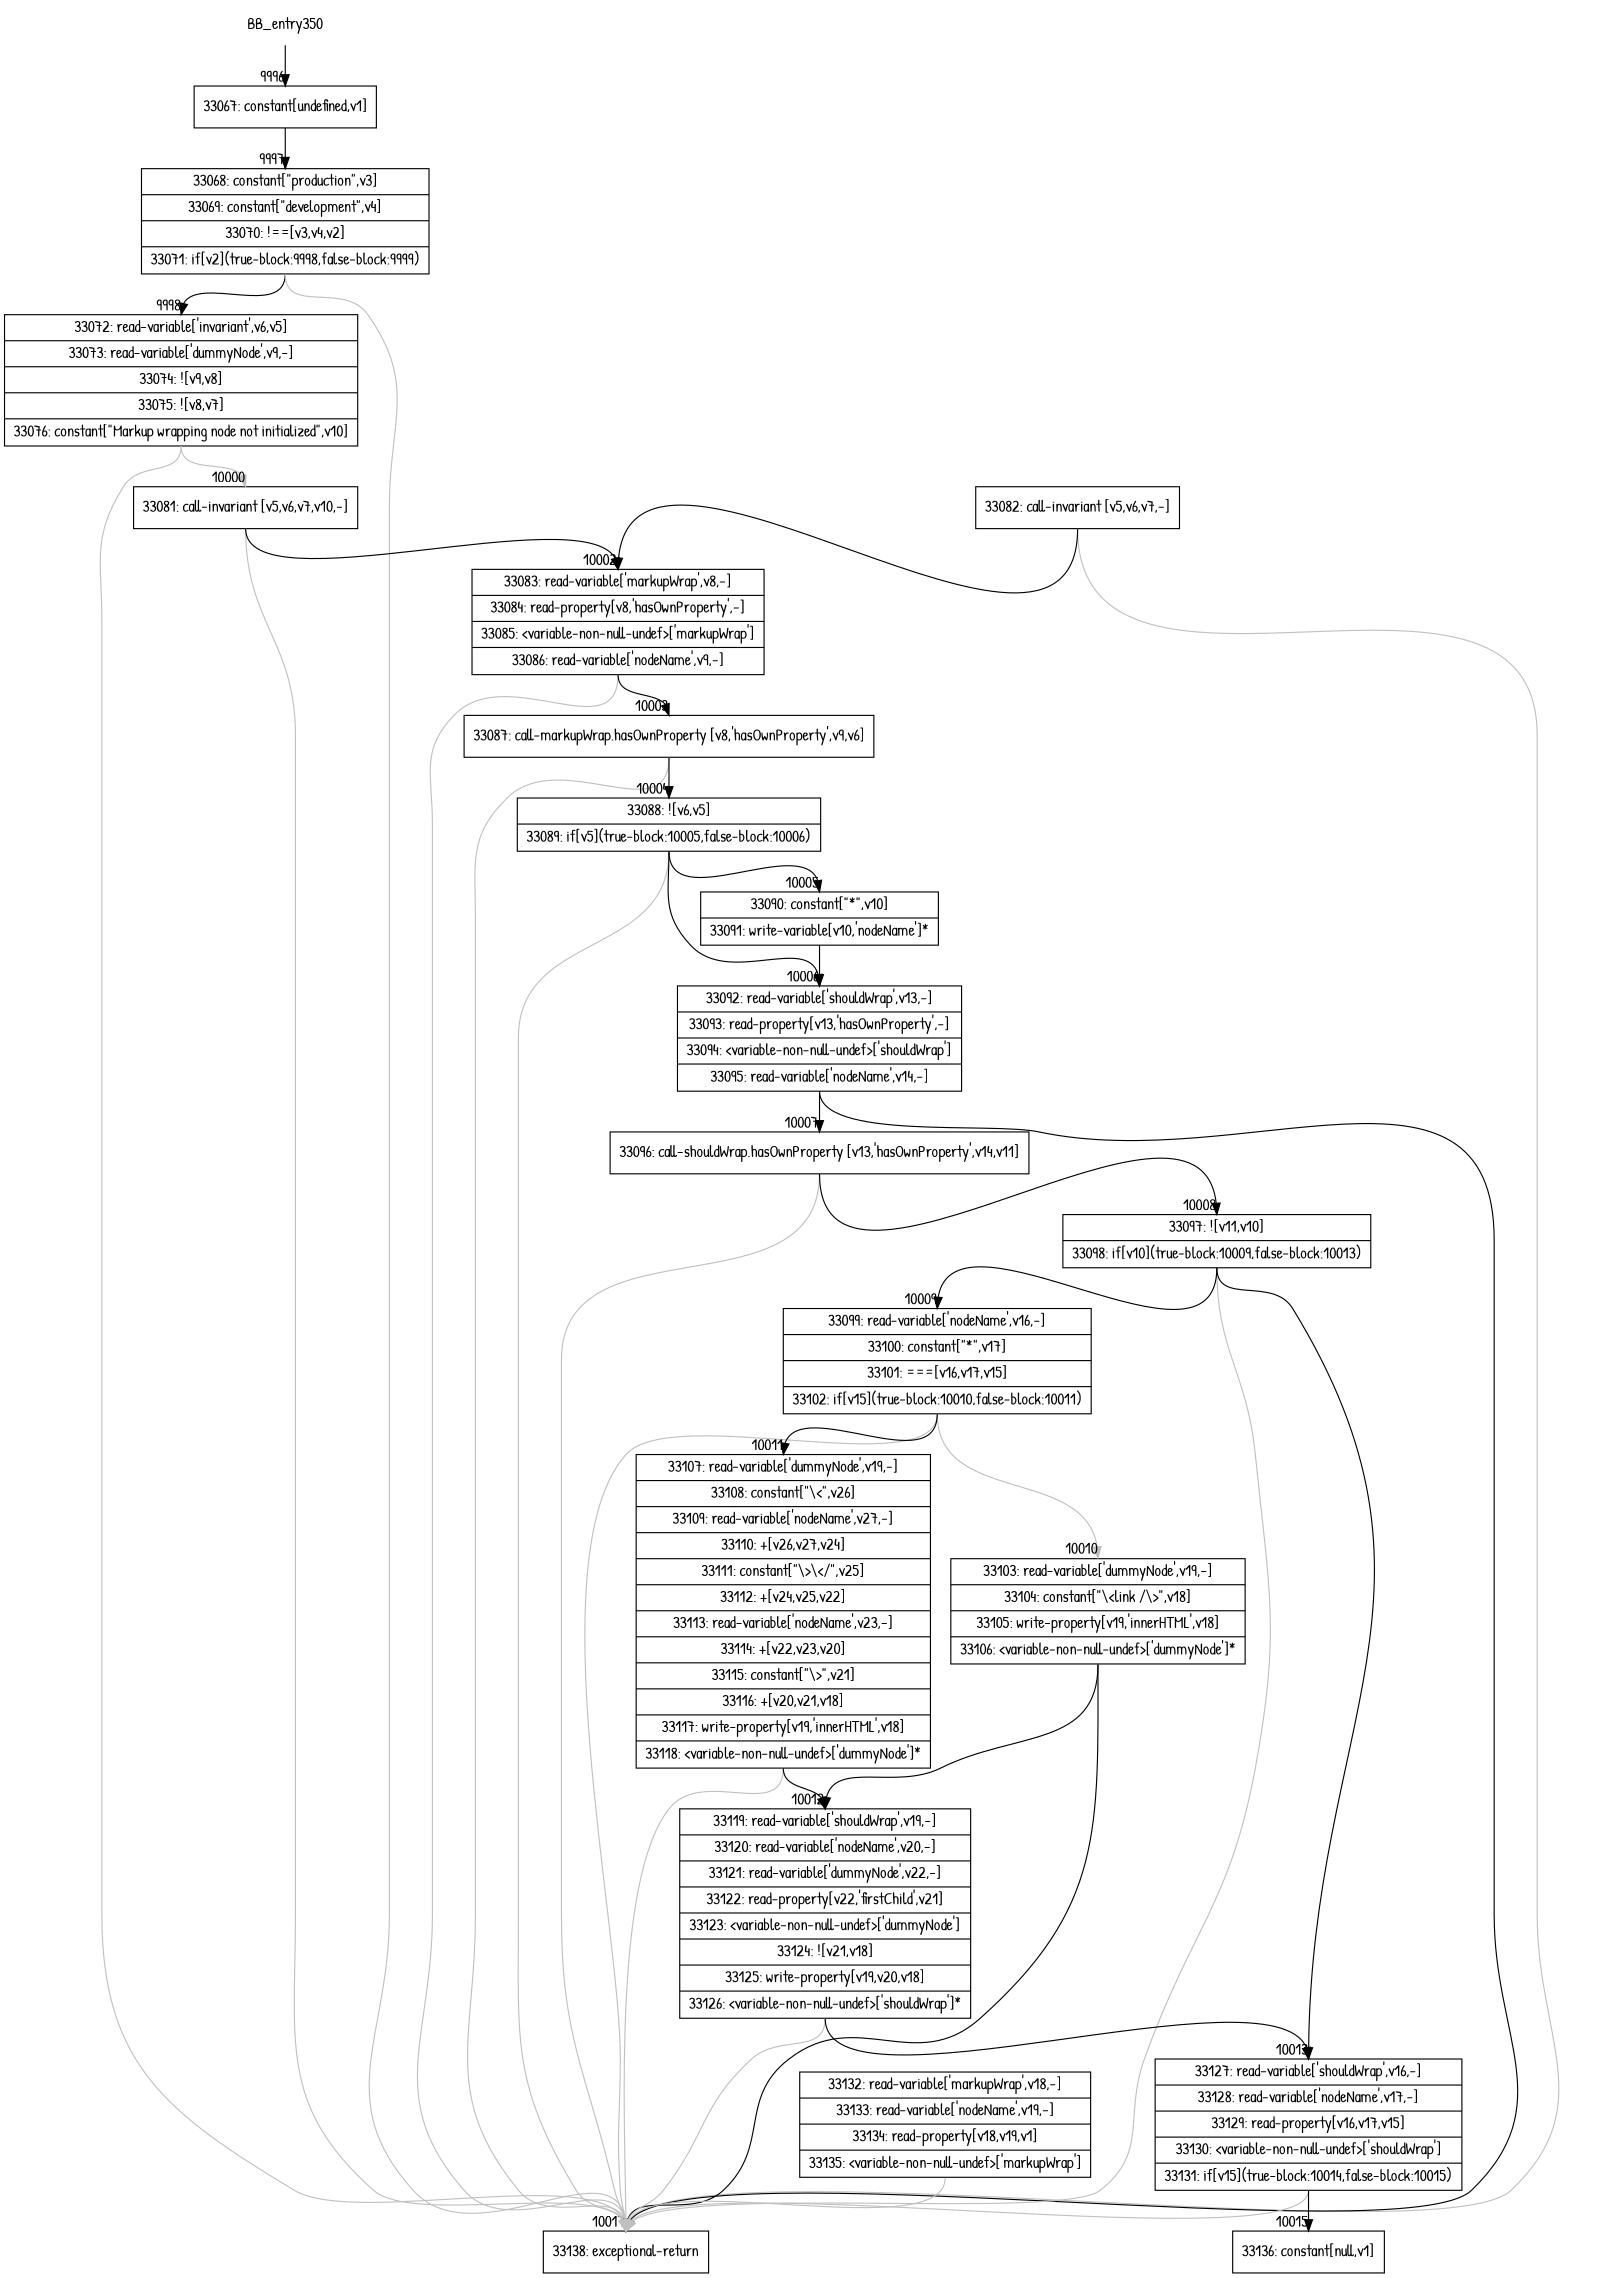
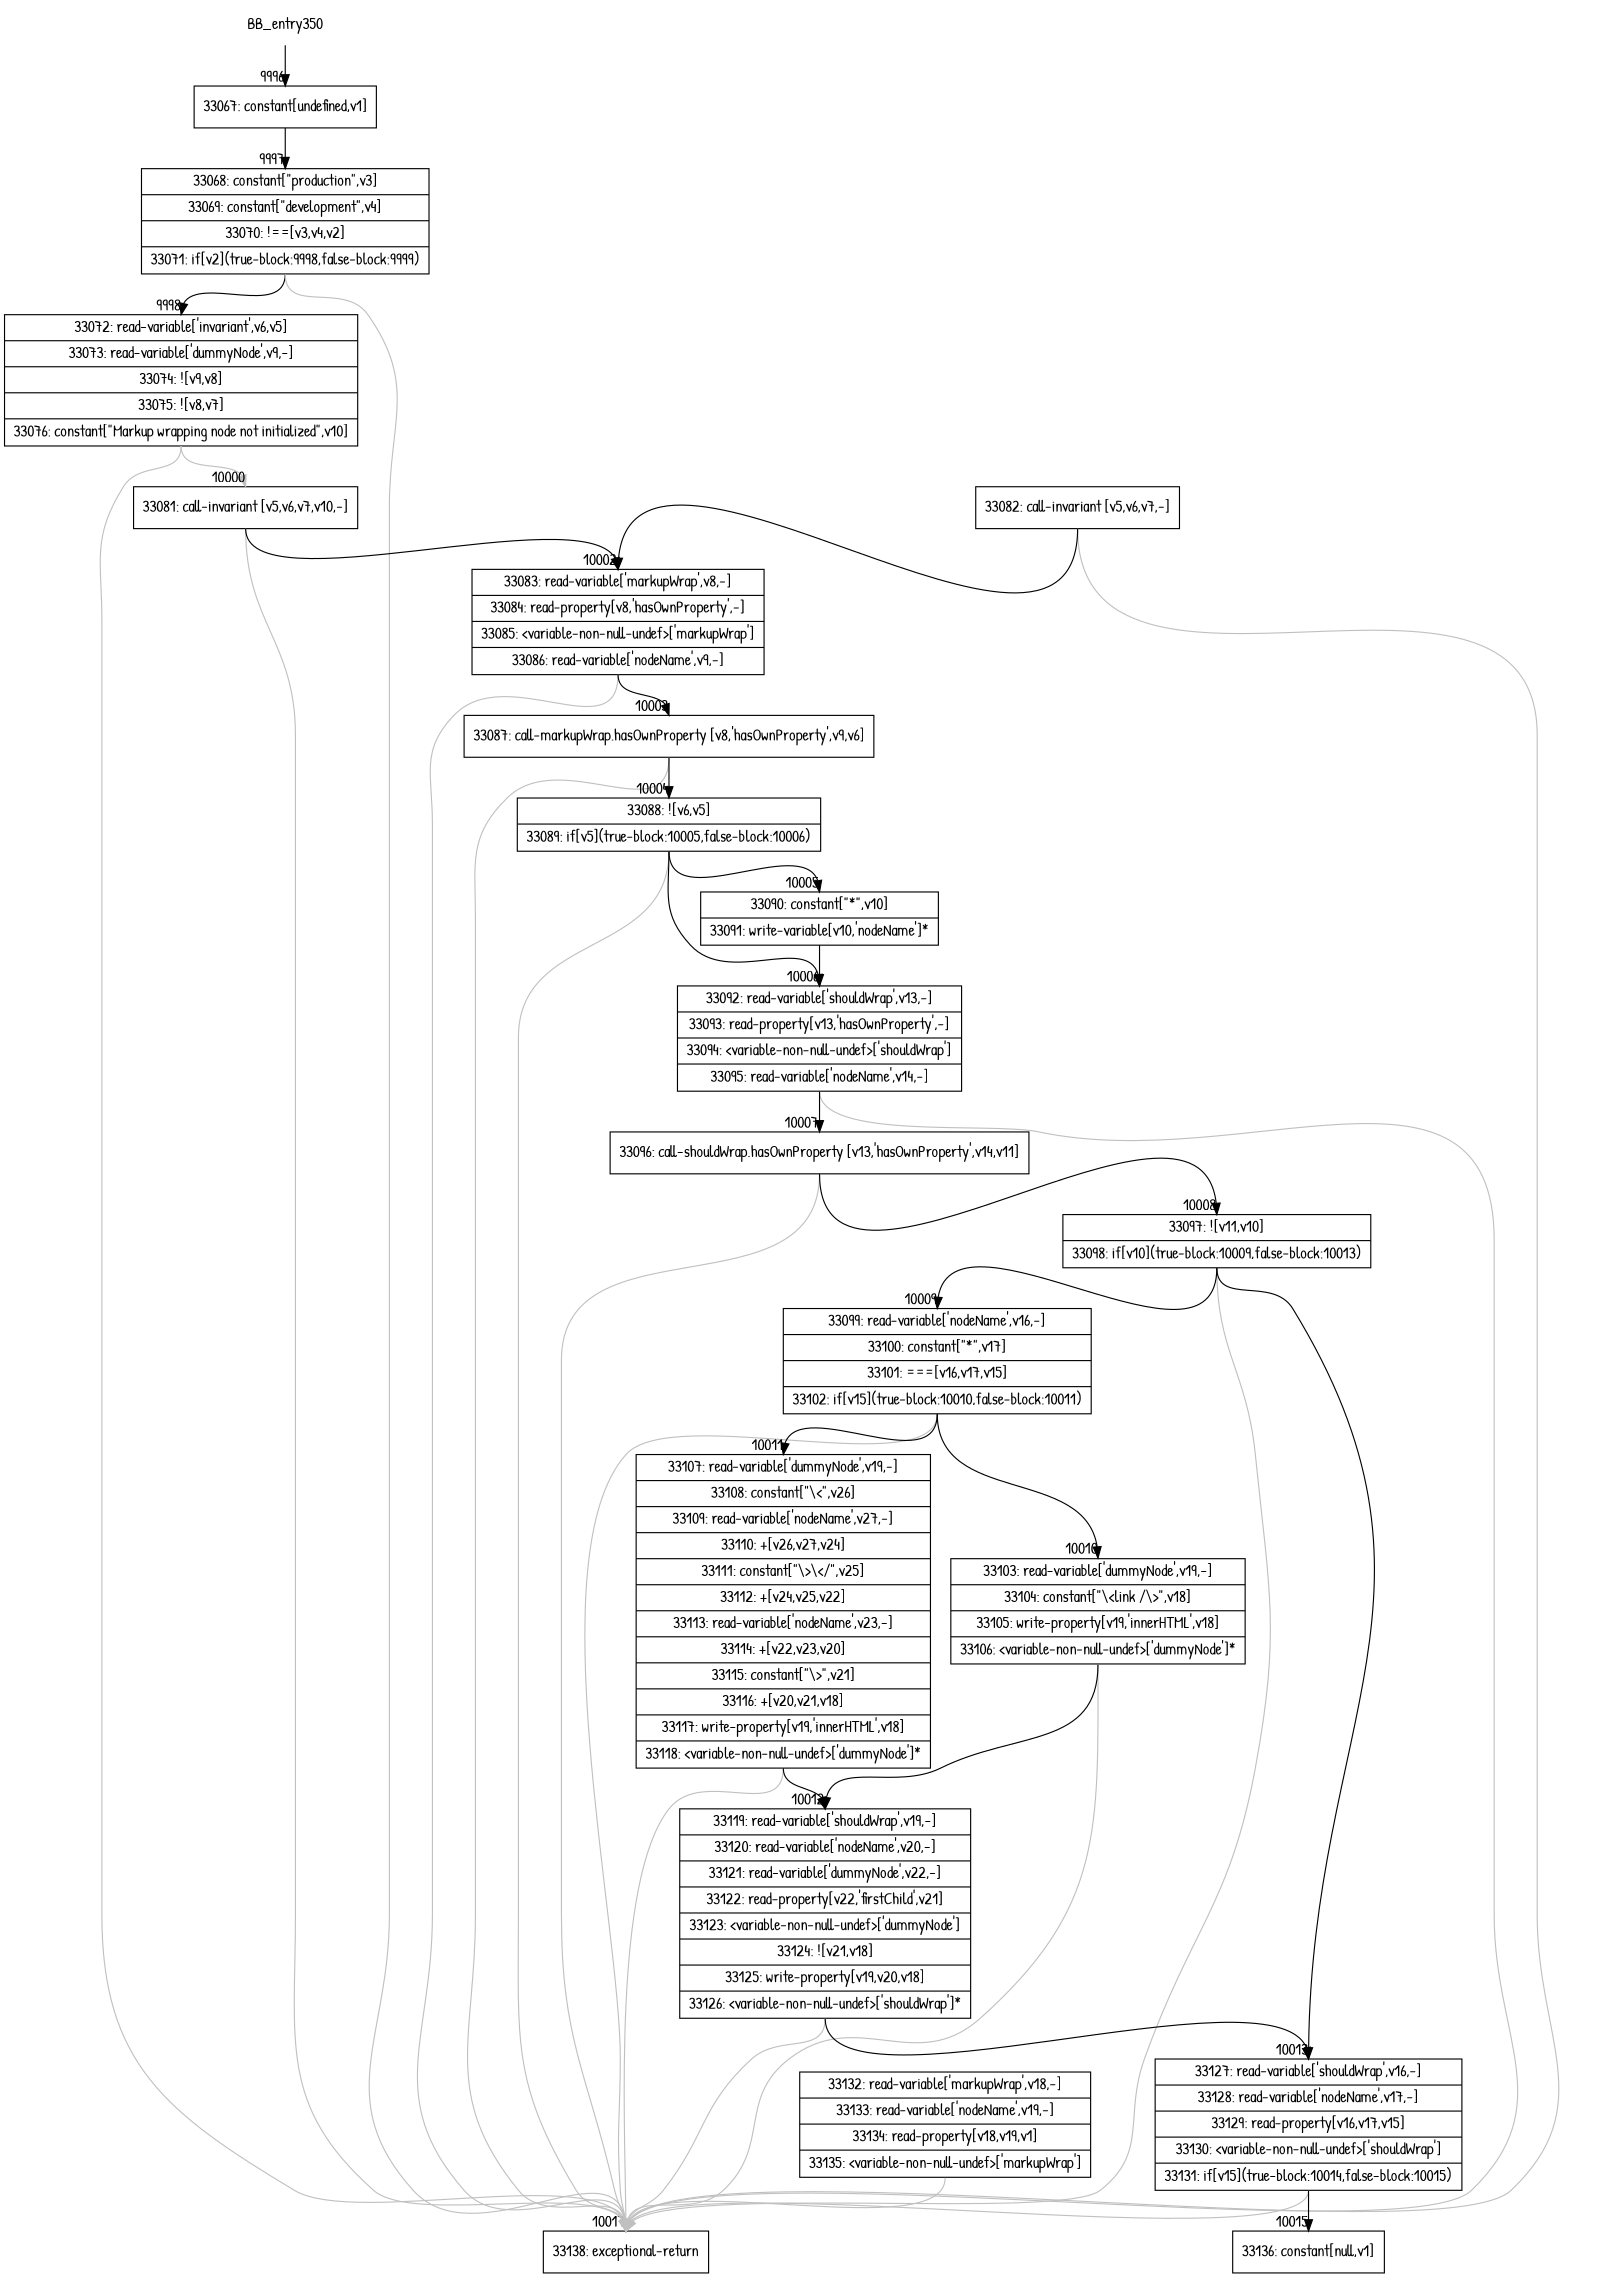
(1012, 1484) -> (1012, 1484)
(1494, 1767) -> (1494, 1767)
(952, 2036) -> (952, 2036)
